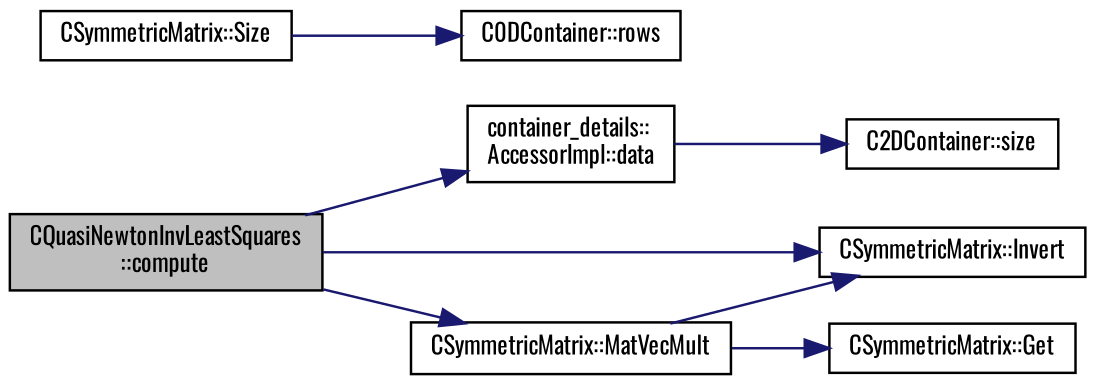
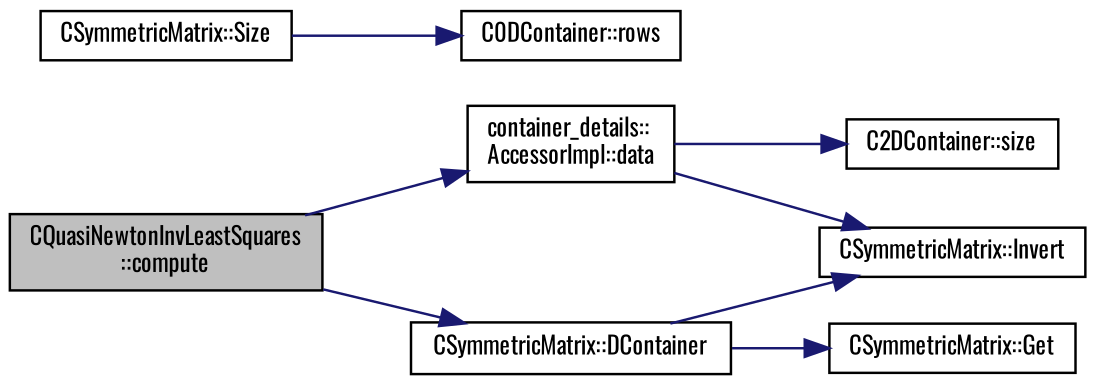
(559, 252) -> (759, 197)
(571, 348) -> (571, 348)
